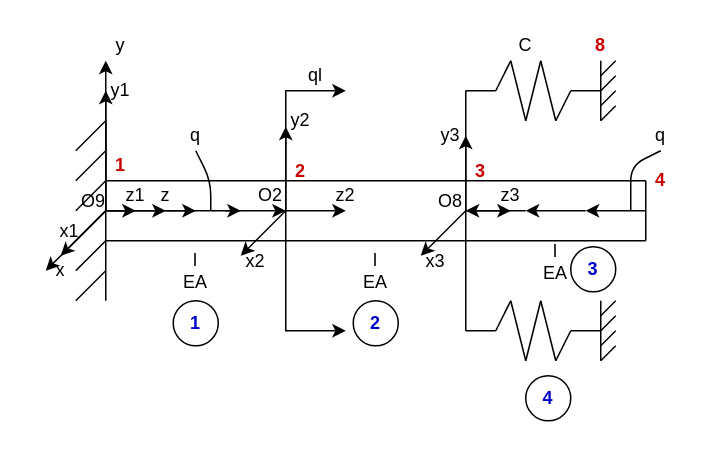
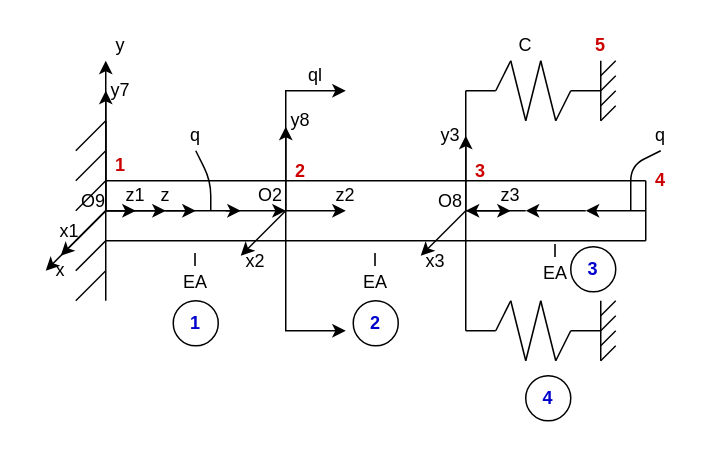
(601, 46) -> (601, 46)
(121, 91) -> (121, 91)
(301, 121) -> (301, 121)
